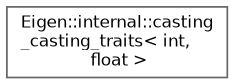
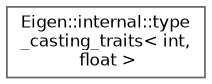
(117, 42) -> (106, 42)
